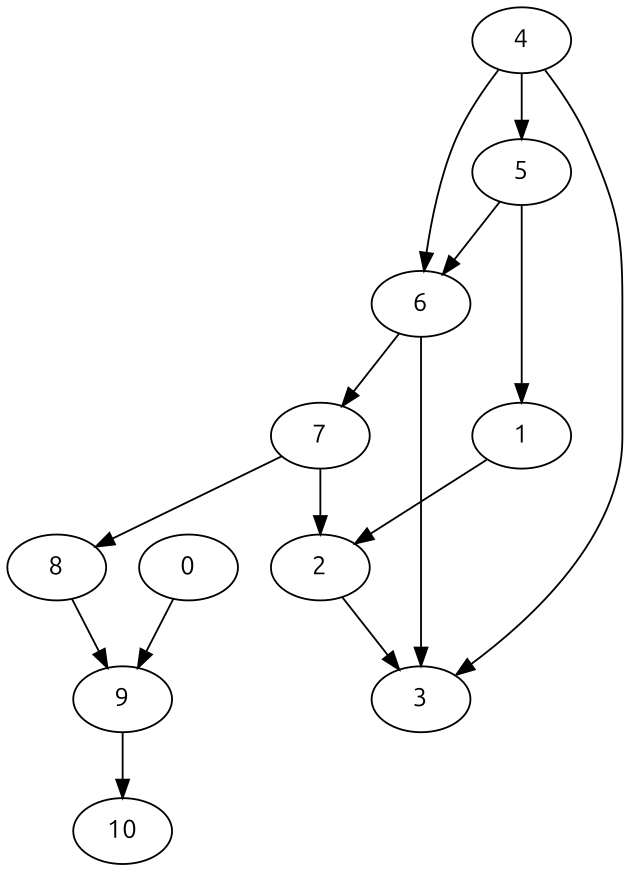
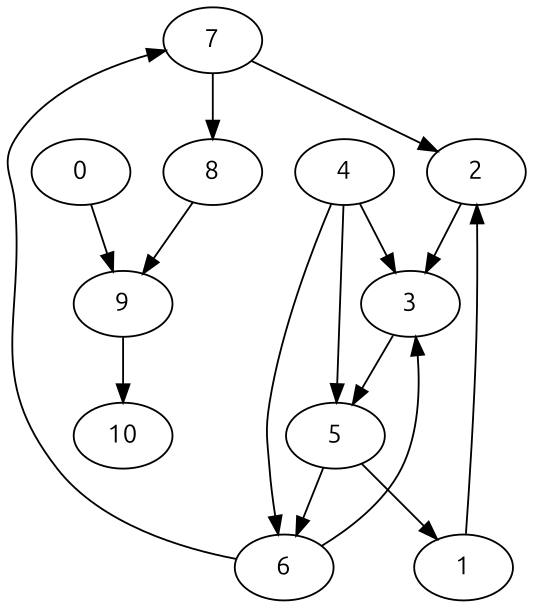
none -> (378, 362)
